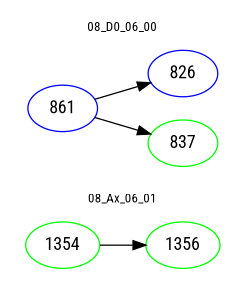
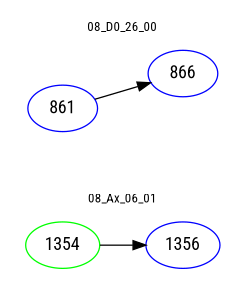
(123, 28) -> (123, 28)
(183, 74) -> (183, 74)
(183, 143) -> none
(183, 245) -> (183, 245)
